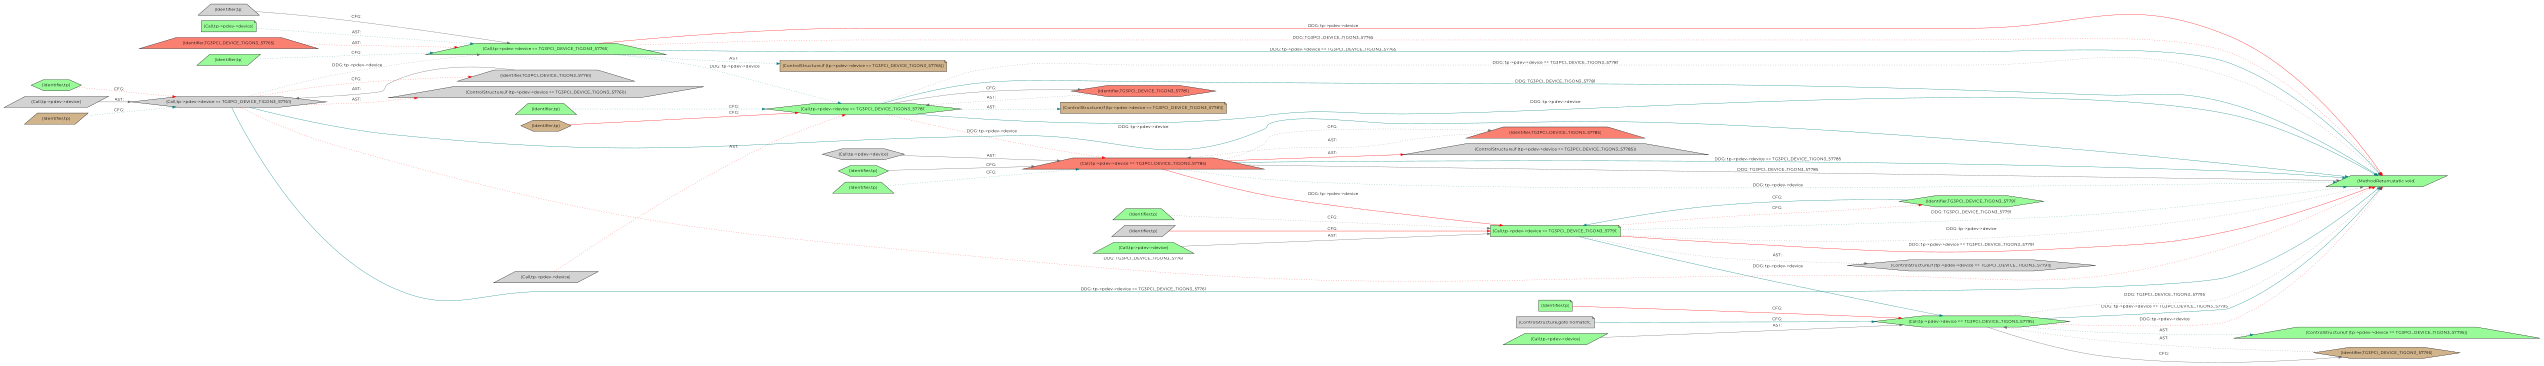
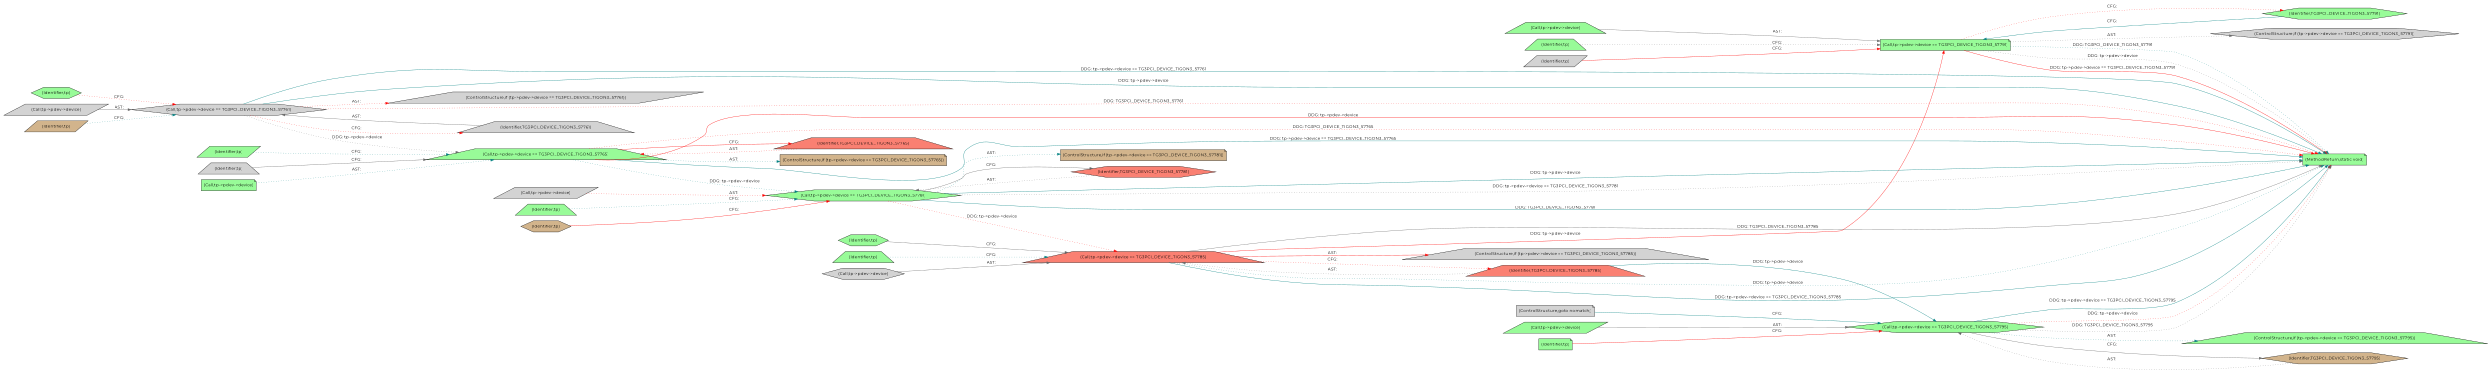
(1351, 129) -> (1373, 265)
none -> (704, 145)
(2387, 181) -> (2335, 160)
(1759, 278) -> (1777, 268)
